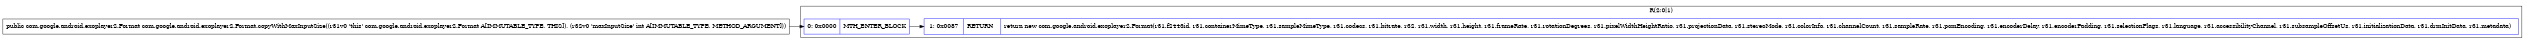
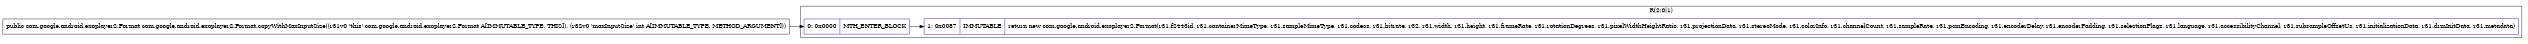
(980, 26) -> (982, 26)
